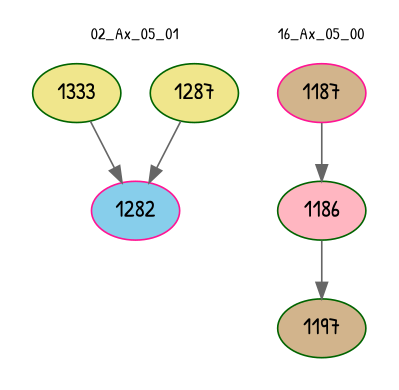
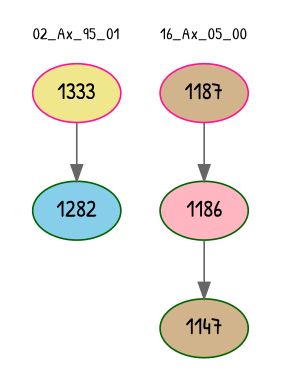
(136, 35) -> (77, 35)
(77, 93) -> (77, 93)
(194, 93) -> none
(136, 211) -> (77, 211)
(322, 328) -> (204, 328)
